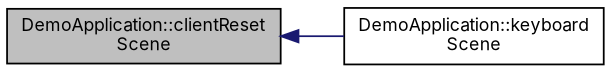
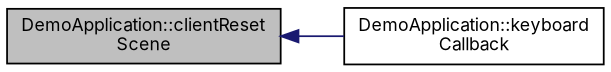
(474, 36) -> (474, 36)
